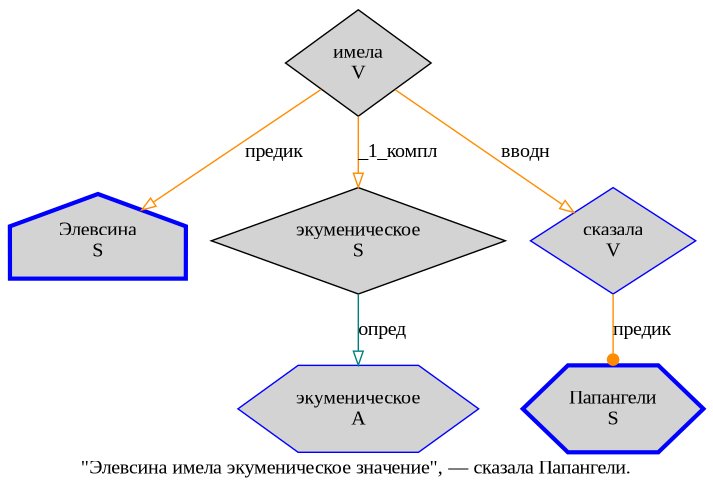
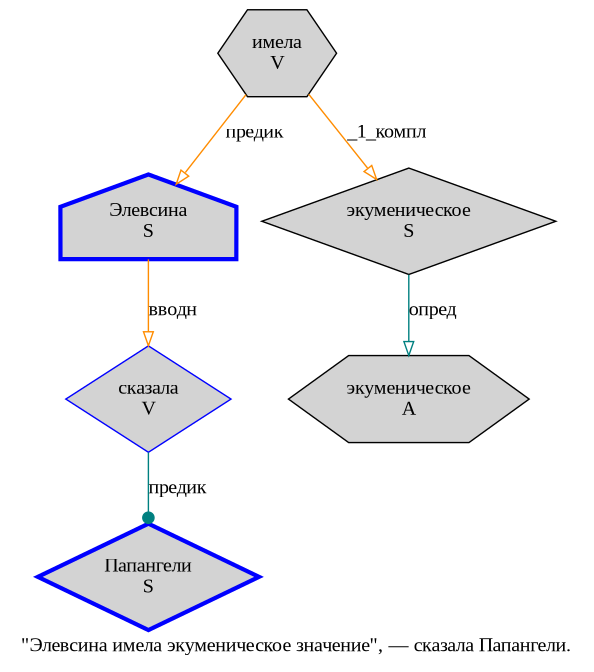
(358, 63) -> (277, 53)
(479, 147) -> (148, 296)
(613, 324) -> (148, 482)
(358, 409) -> (409, 399)
(613, 409) -> (148, 577)
